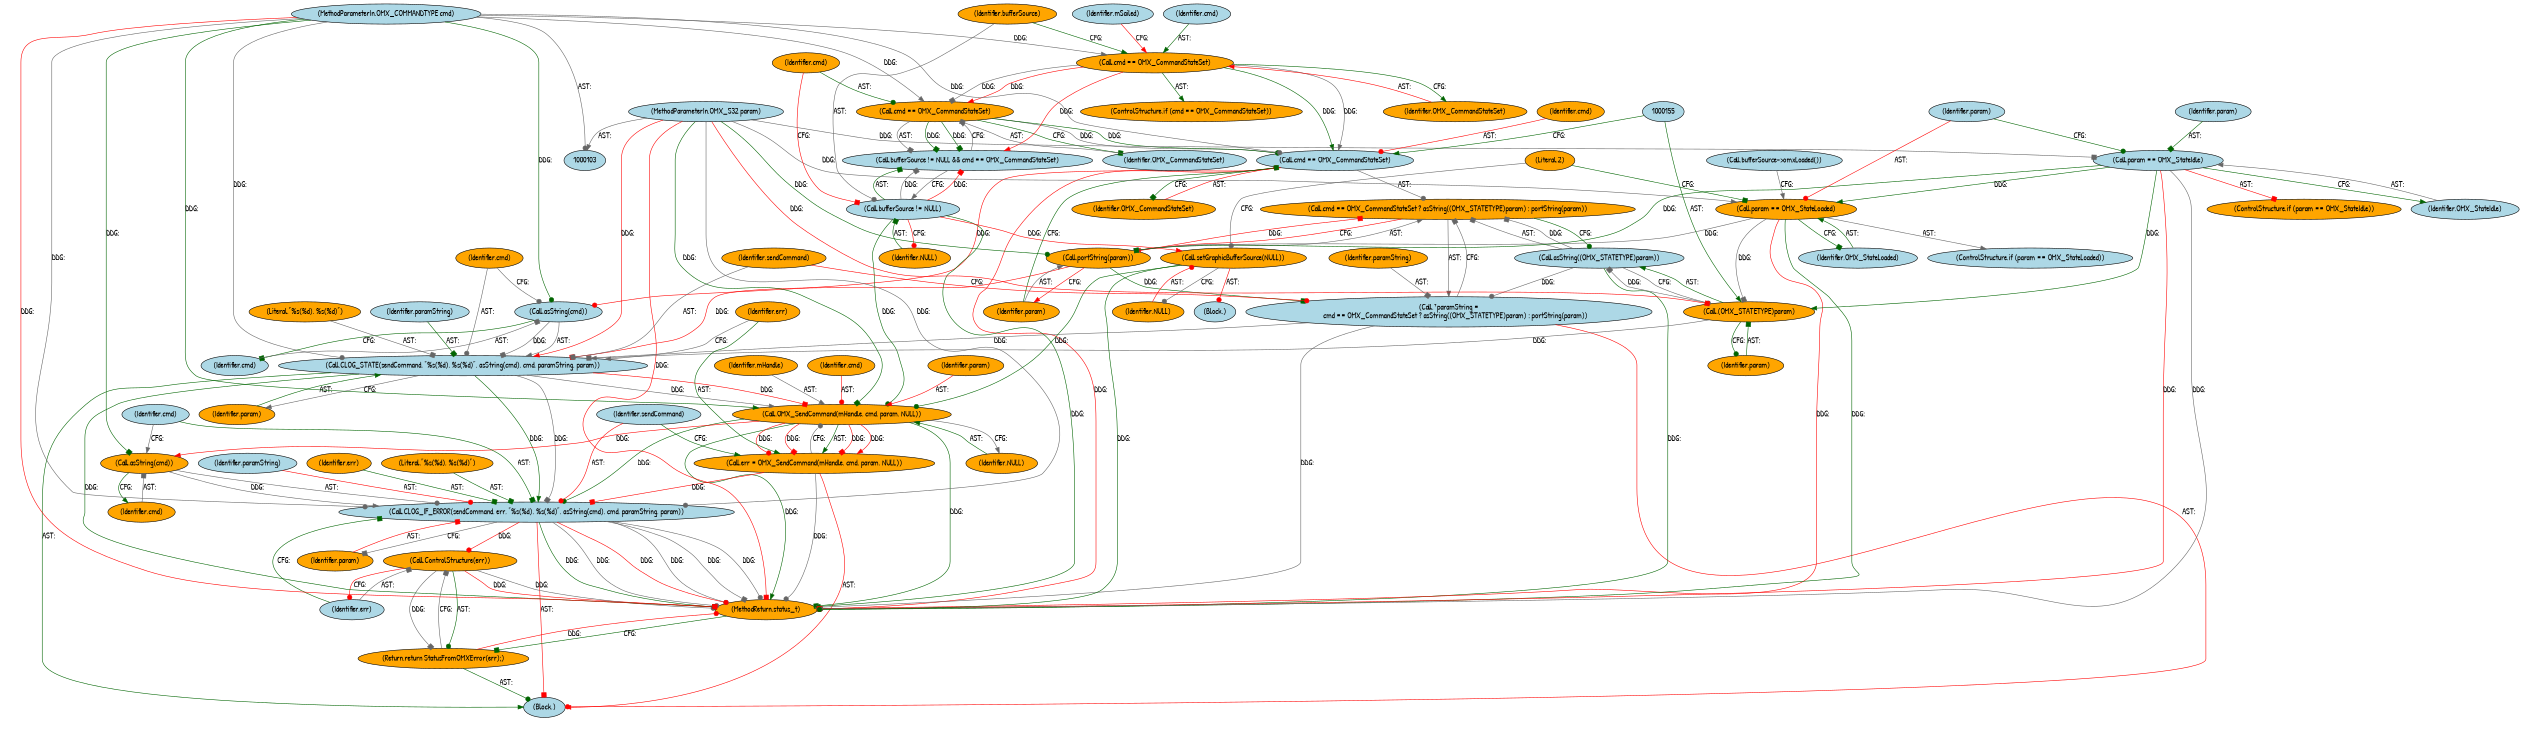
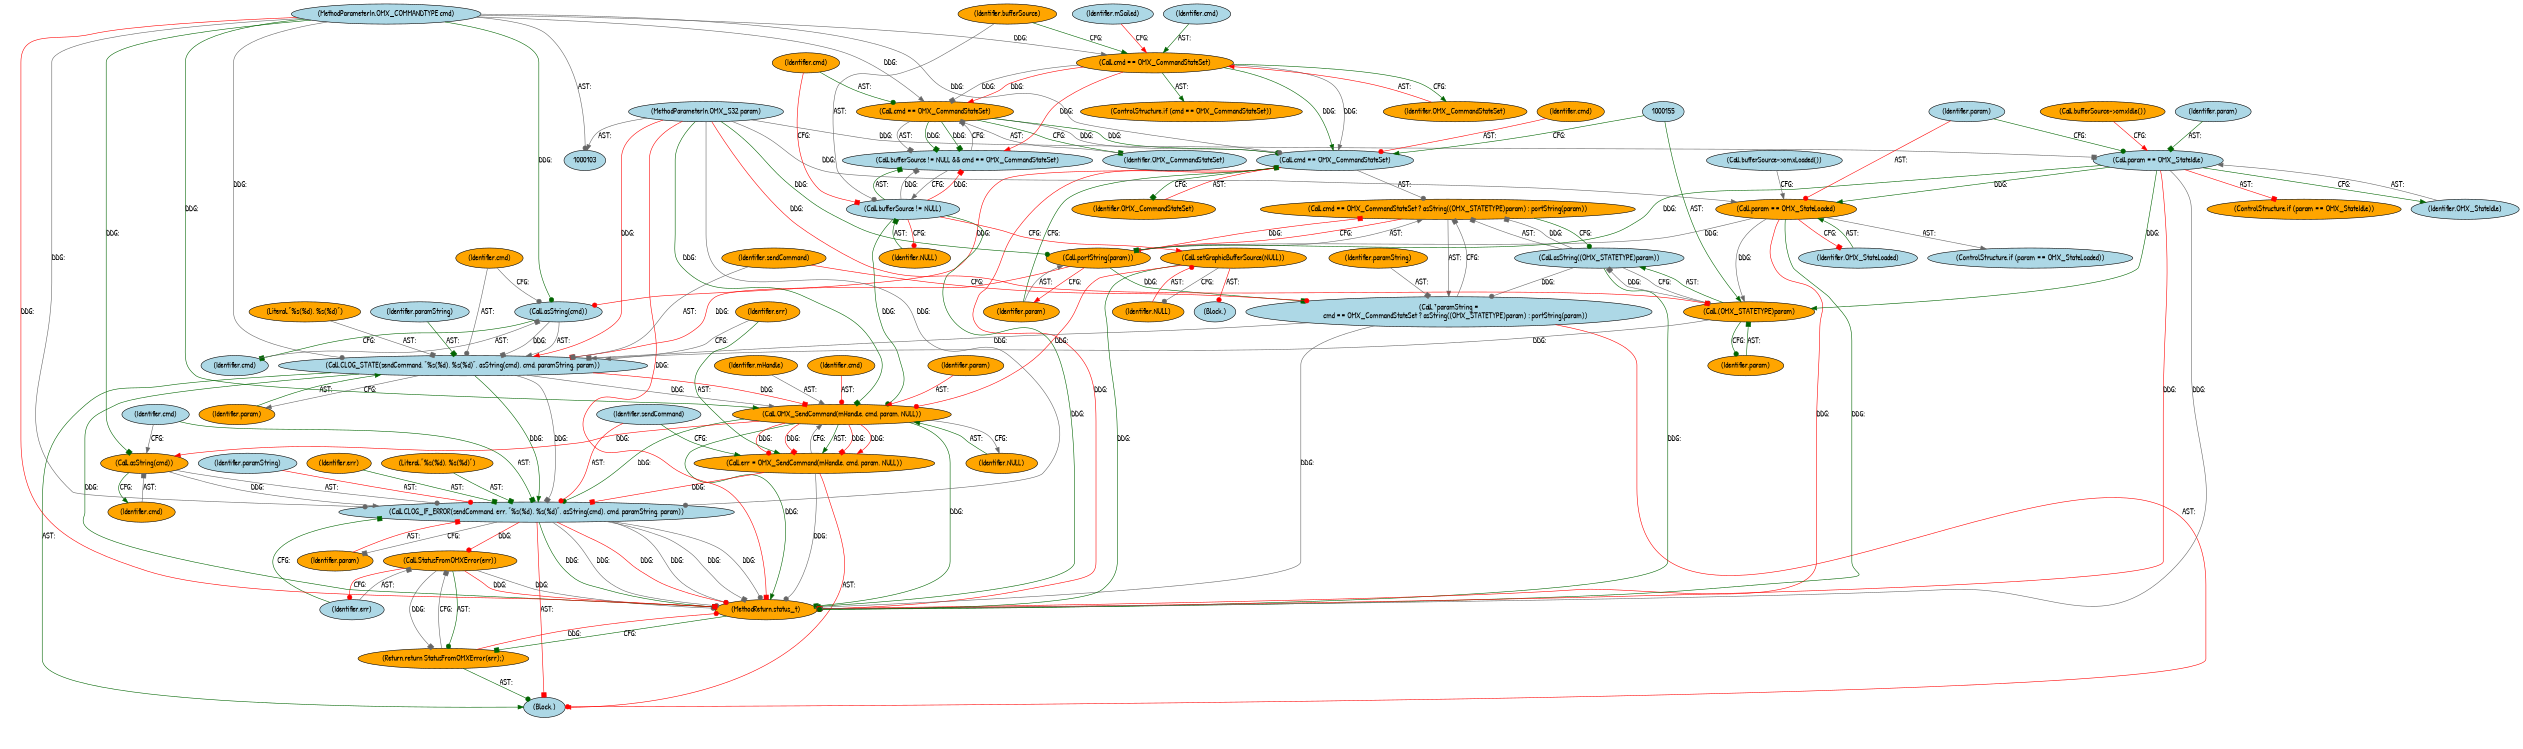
none -> (2103, 112)
(1550, 160) -> none
(1817, 233) -> (1817, 233)
(1036, 234) -> (1036, 234)
(1737, 252) -> (1737, 252)
(1061, 331) -> (1061, 331)
(811, 440) -> (811, 440)
(450, 561) -> (450, 561)
